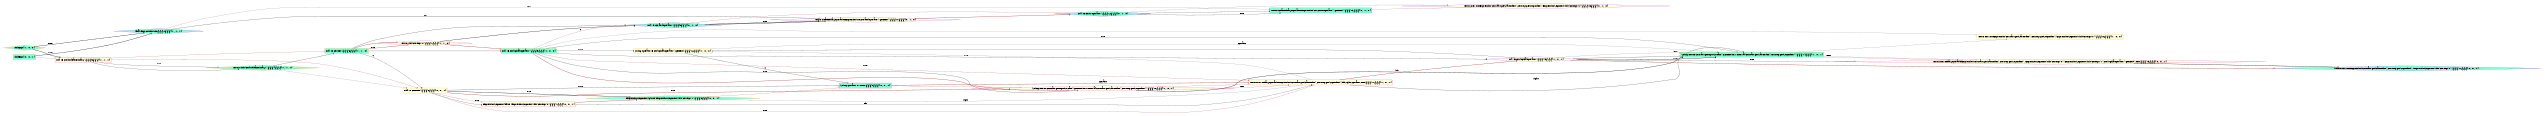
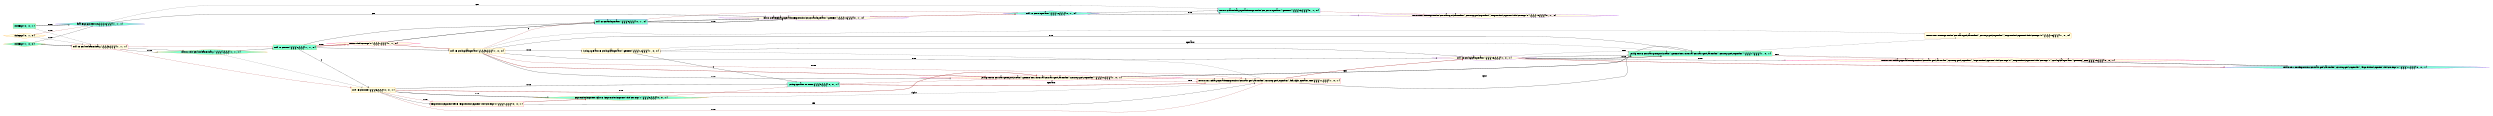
(673, 25) -> (621, 22)
none -> (24, 36)
(89, 40) -> (62, 35)
(529, 51) -> (477, 51)
